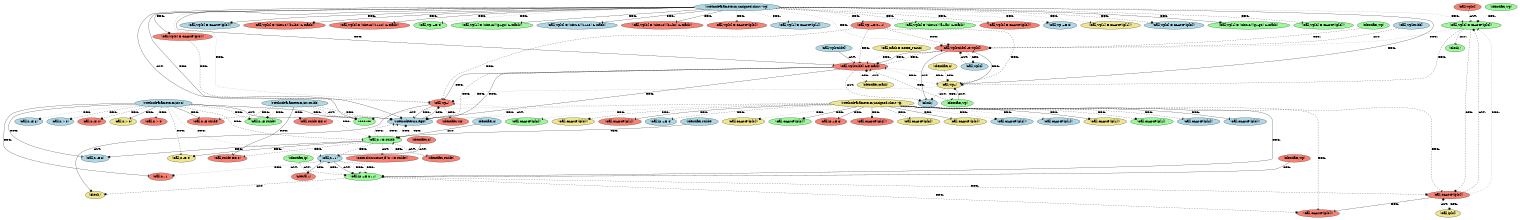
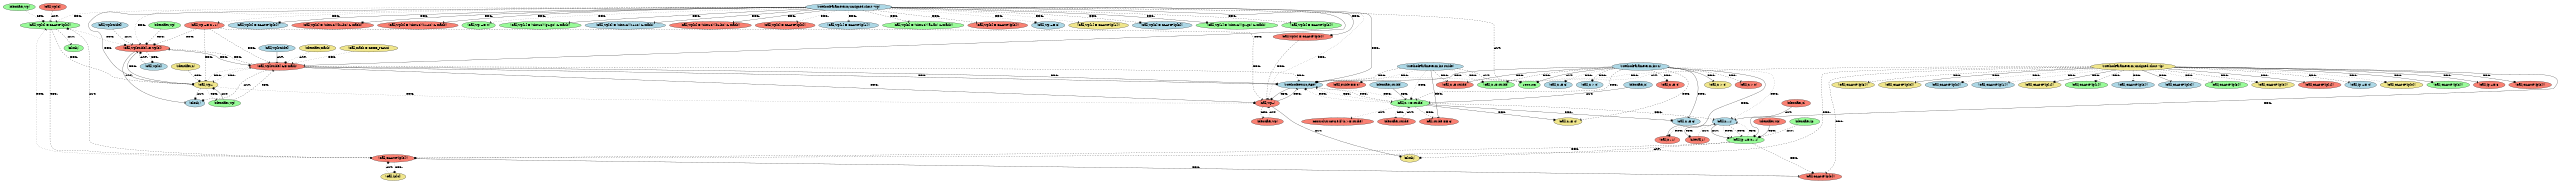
(282, 9) -> (1384, 15)
(851, 34) -> (389, 11)
(861, 77) -> none
(352, 115) -> (1375, 77)
(410, 134) -> (1351, 97)
